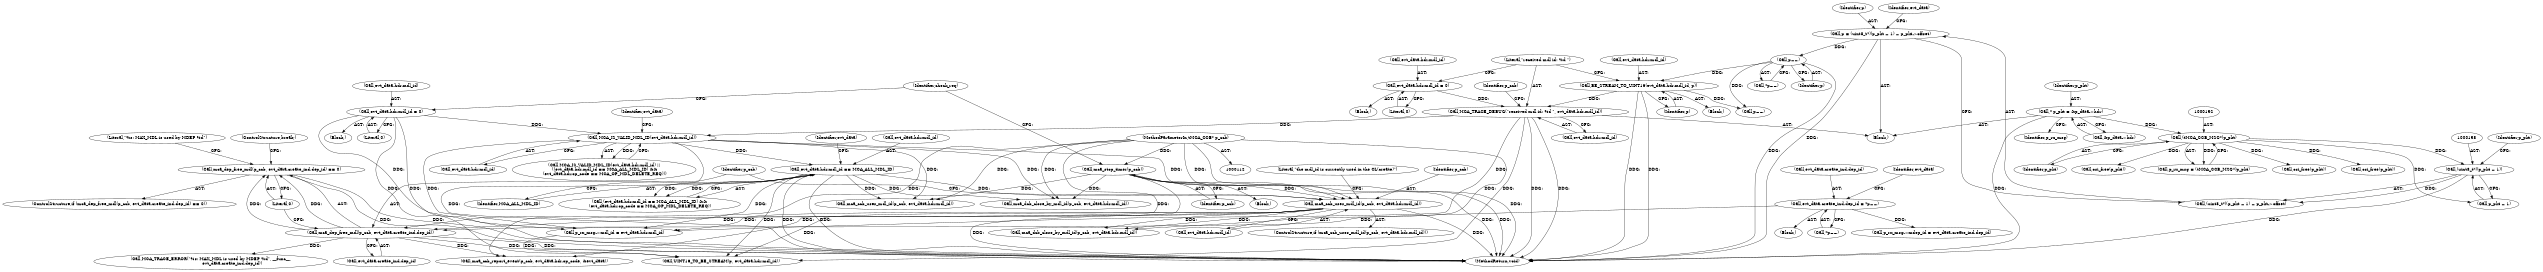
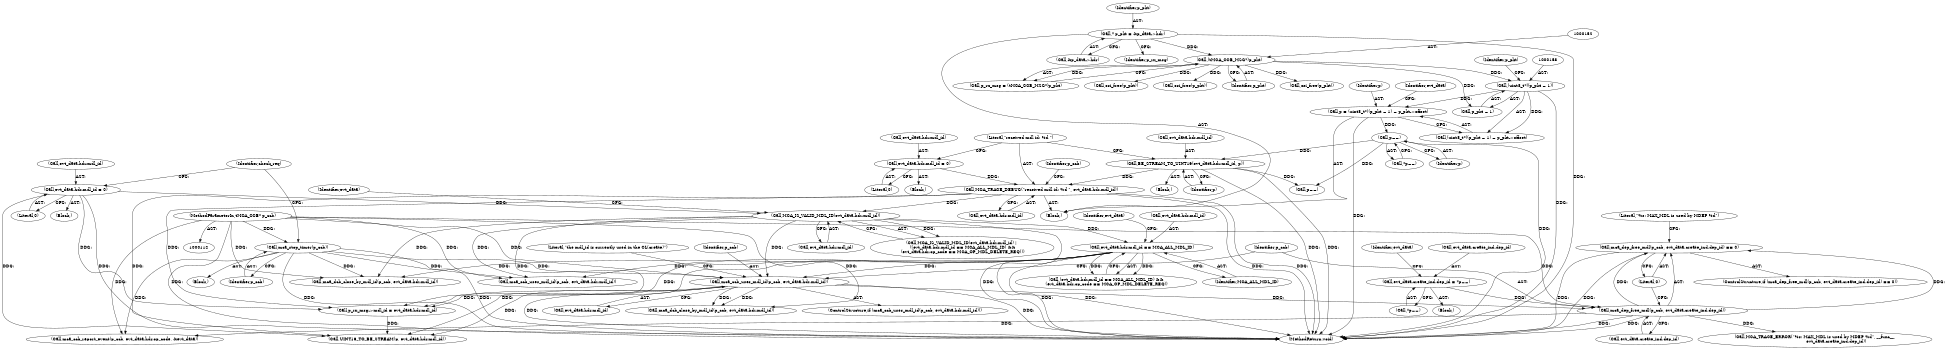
none -> (1455, 98)
(269, 138) -> none
(2495, 189) -> (1516, 99)
(1932, 233) -> none
